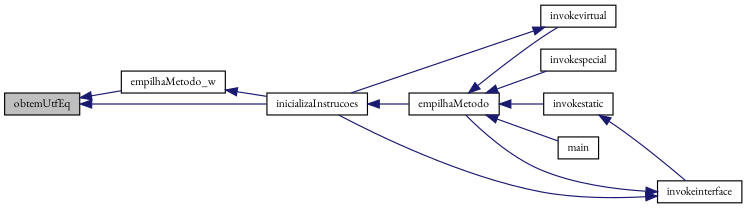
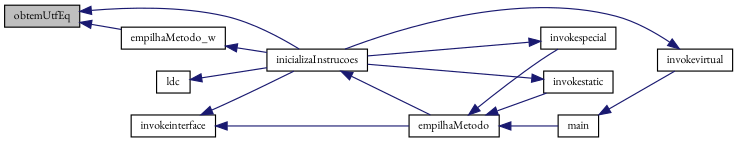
none -> (448, 49)
(517, 55) -> (642, 90)
none -> (173, 82)
(648, 150) -> (450, 71)
